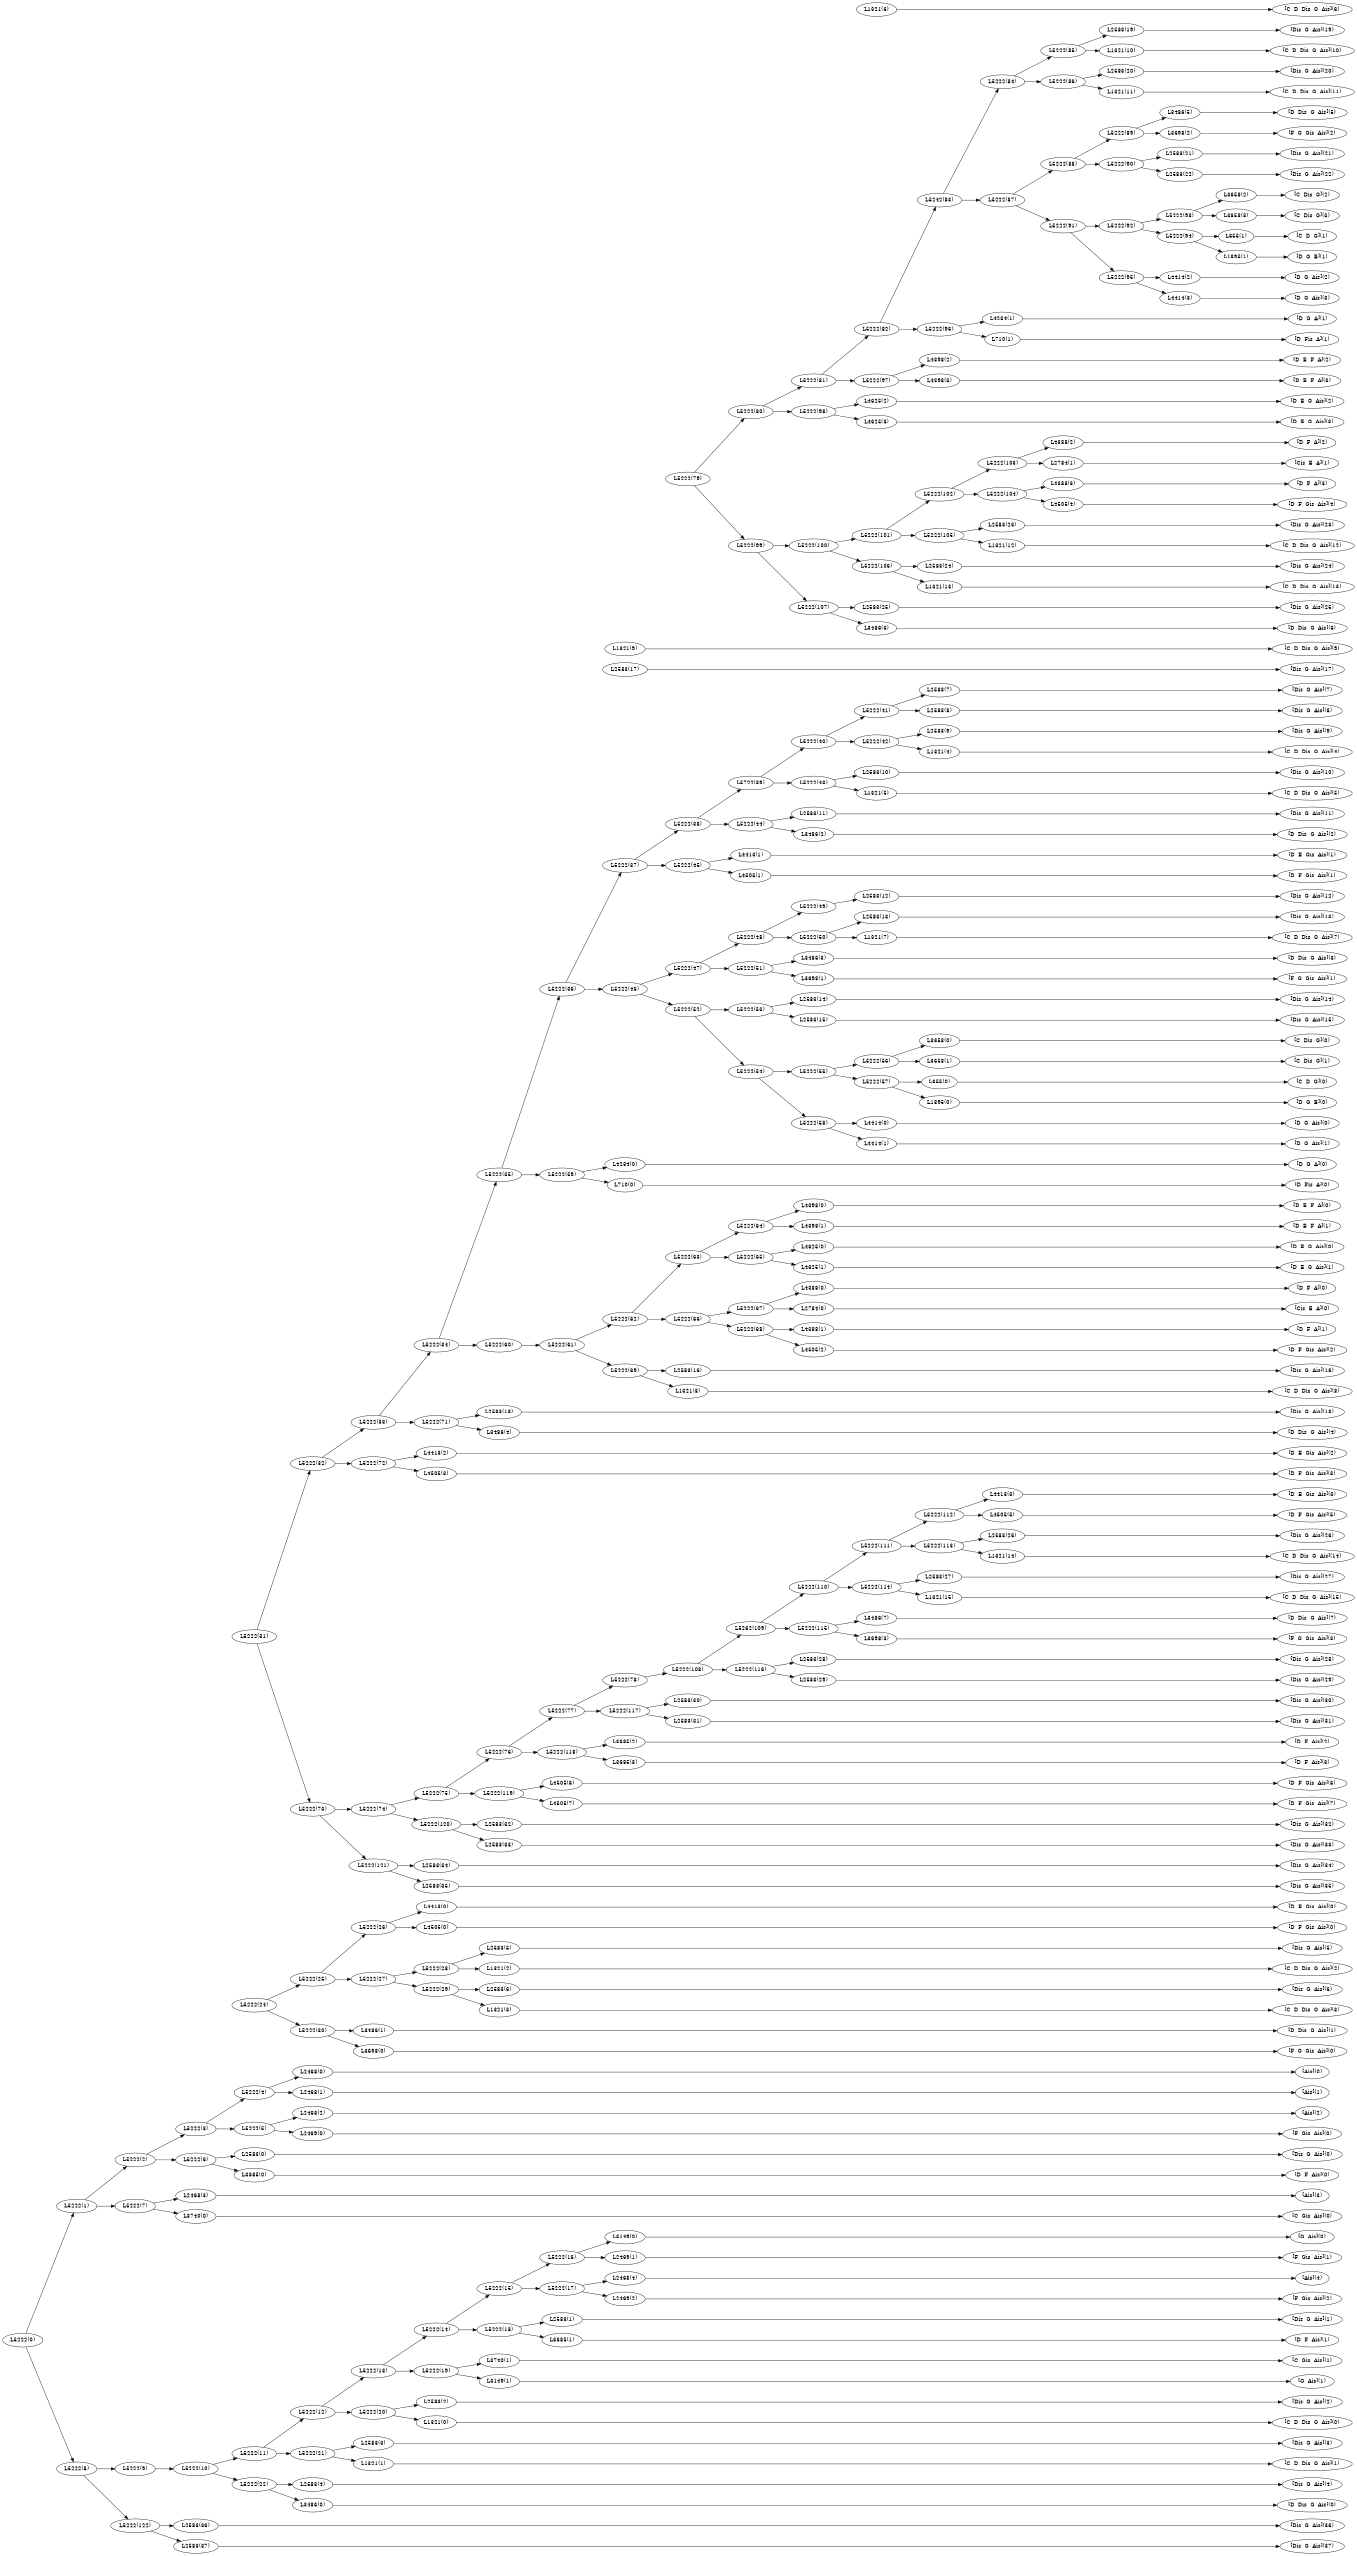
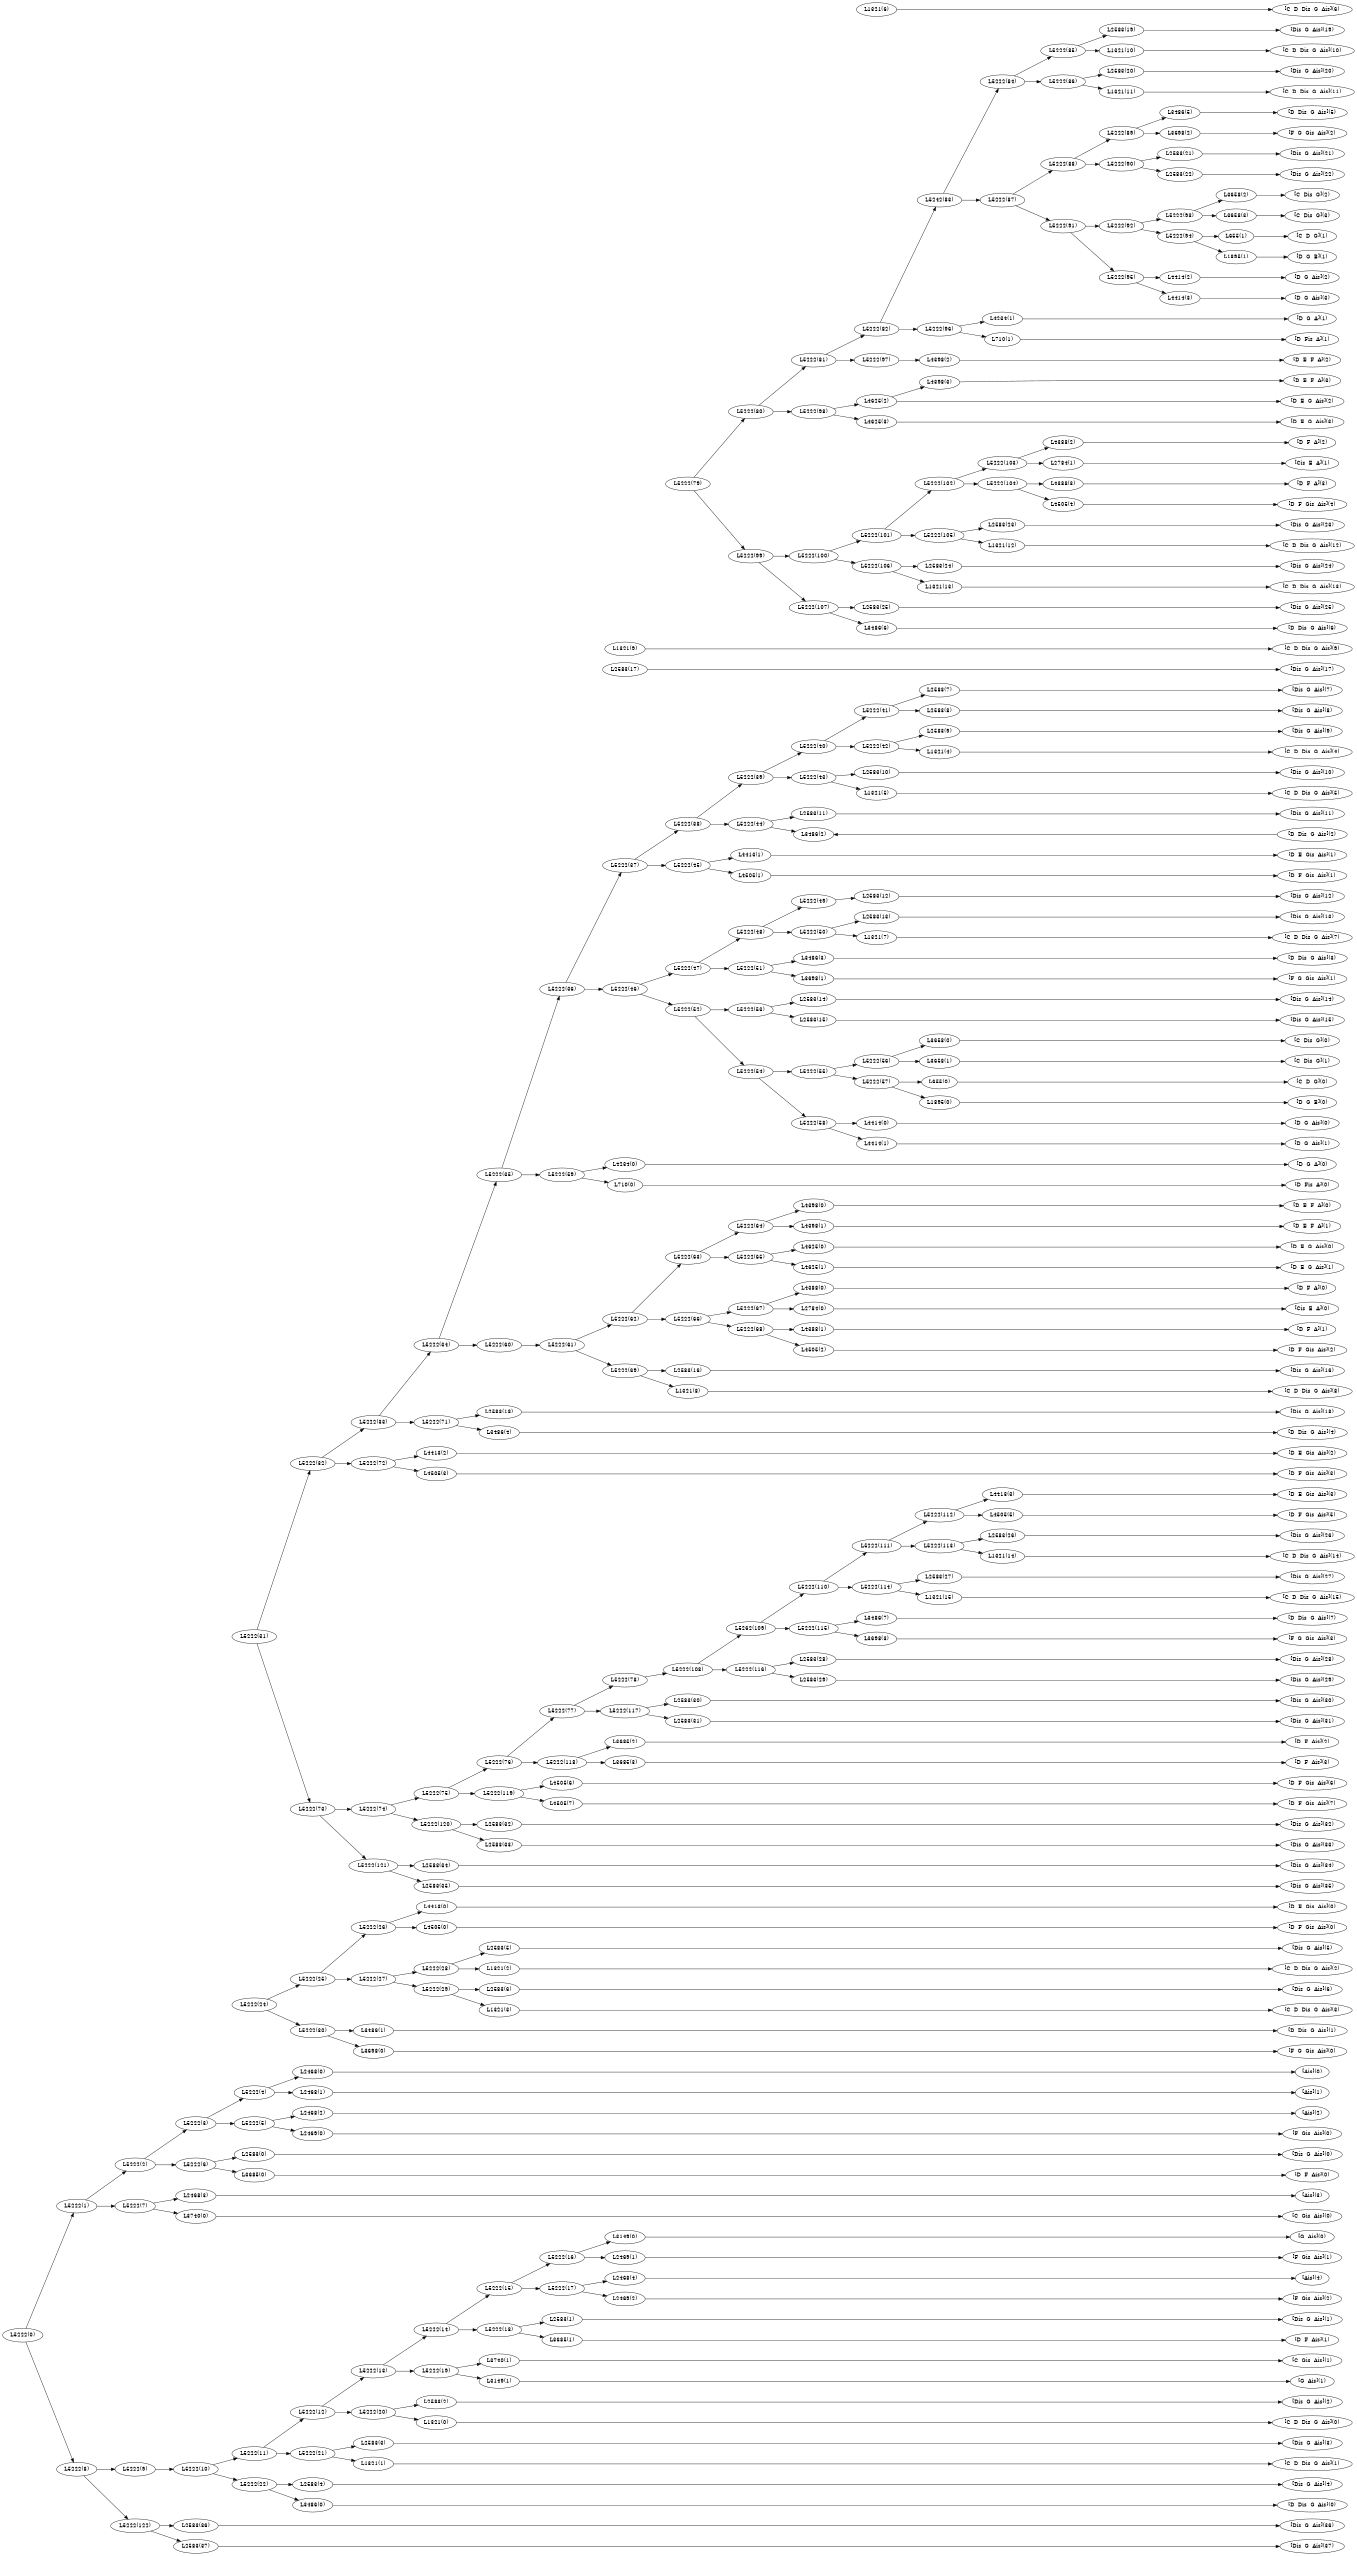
(907, 381) -> (906, 392)
(751, 783) -> (751, 778)
(1053, 835) -> (1057, 835)
